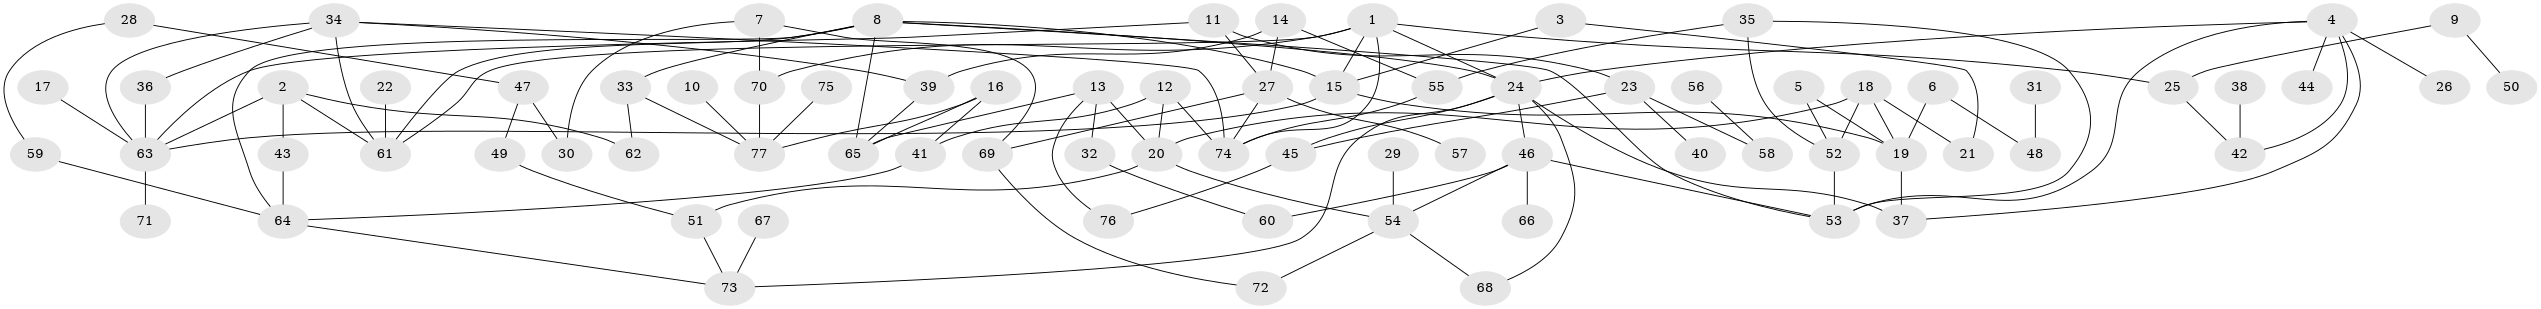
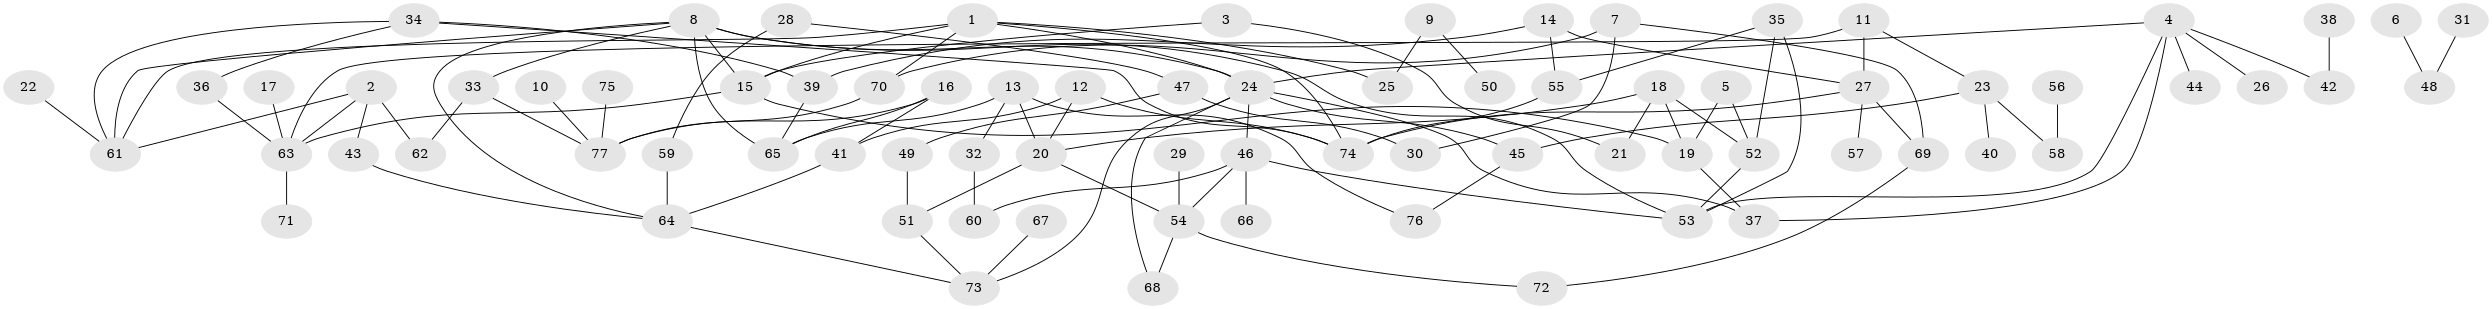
(169, 44) -> none
(1920, 116) -> none
(2206, 121) -> none
